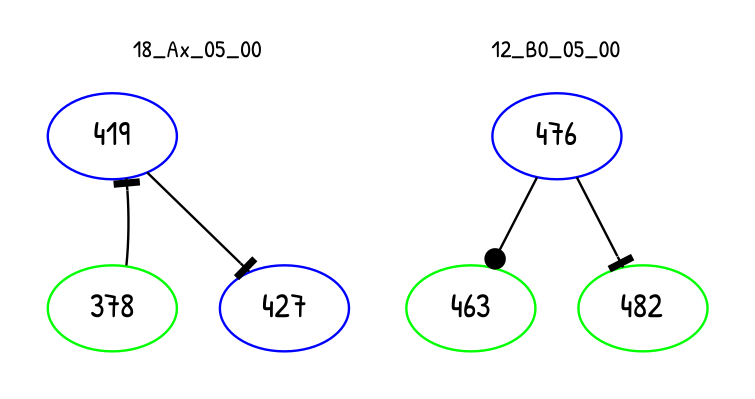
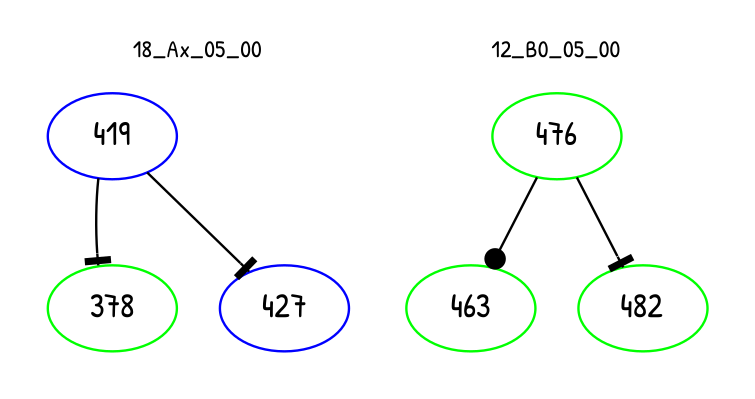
(557, 136) -> (557, 136)
(128, 228) -> (96, 216)
